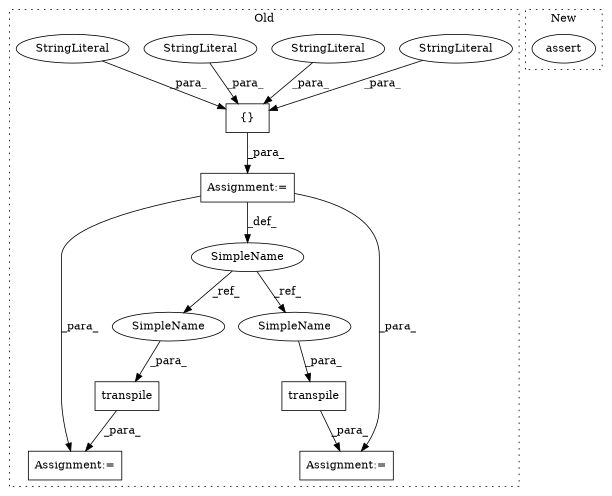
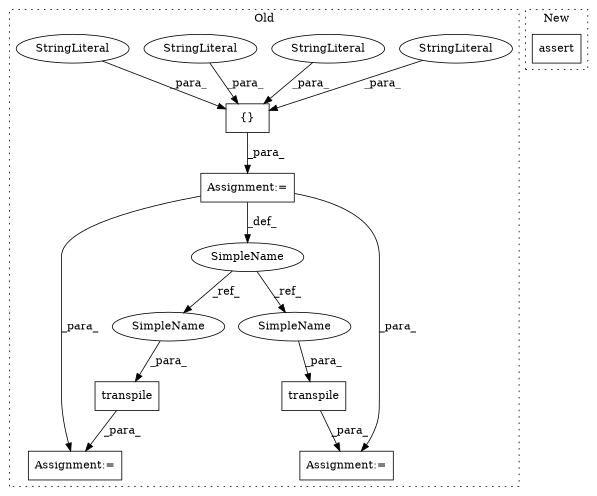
(564, 49) -> (557, 49)
